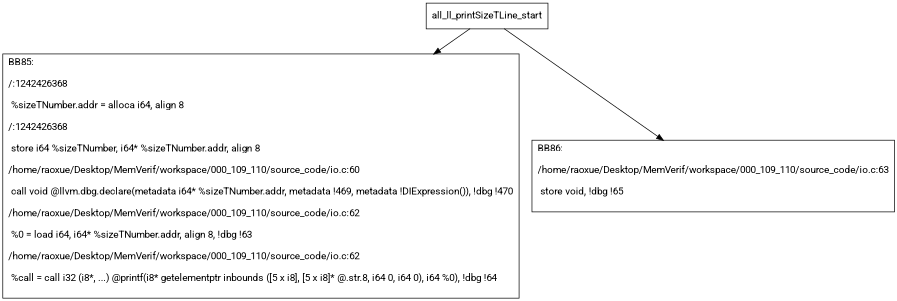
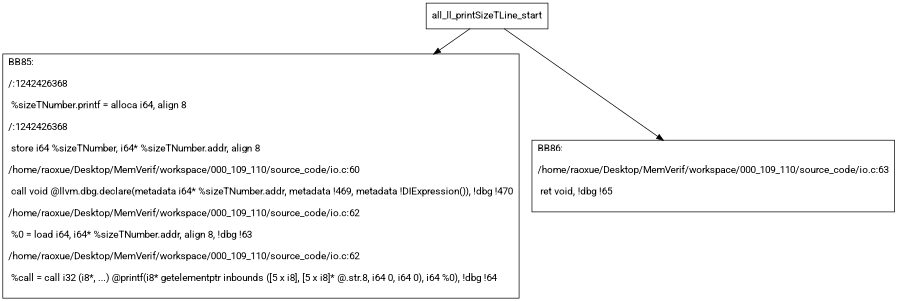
(96, 105) -> (97, 105)
(581, 192) -> (575, 192)
